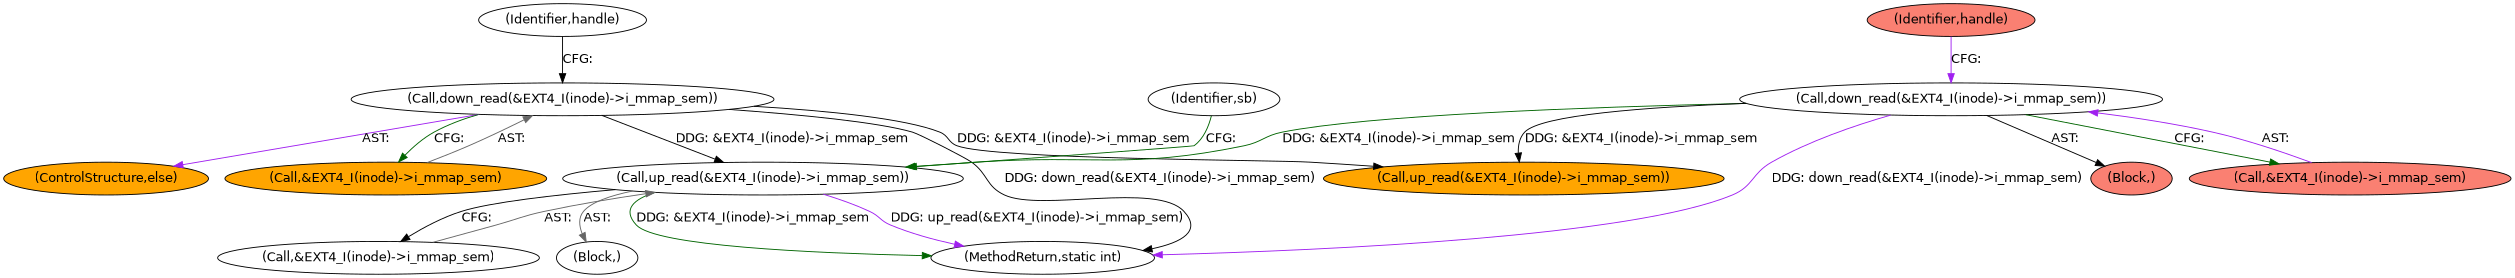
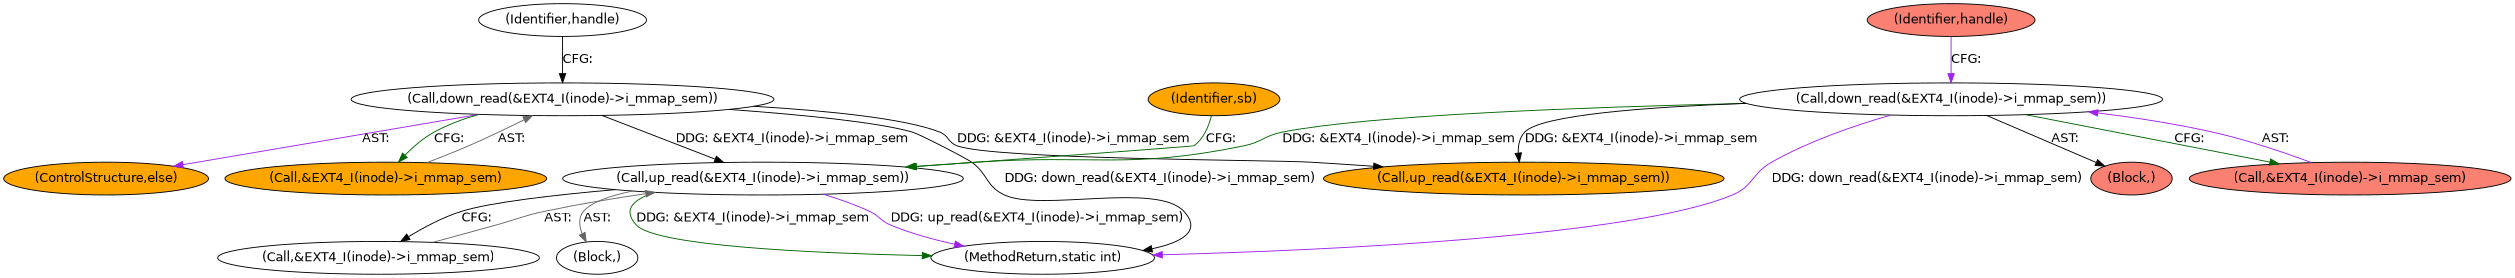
(1214, 99) -> (1214, 99)
